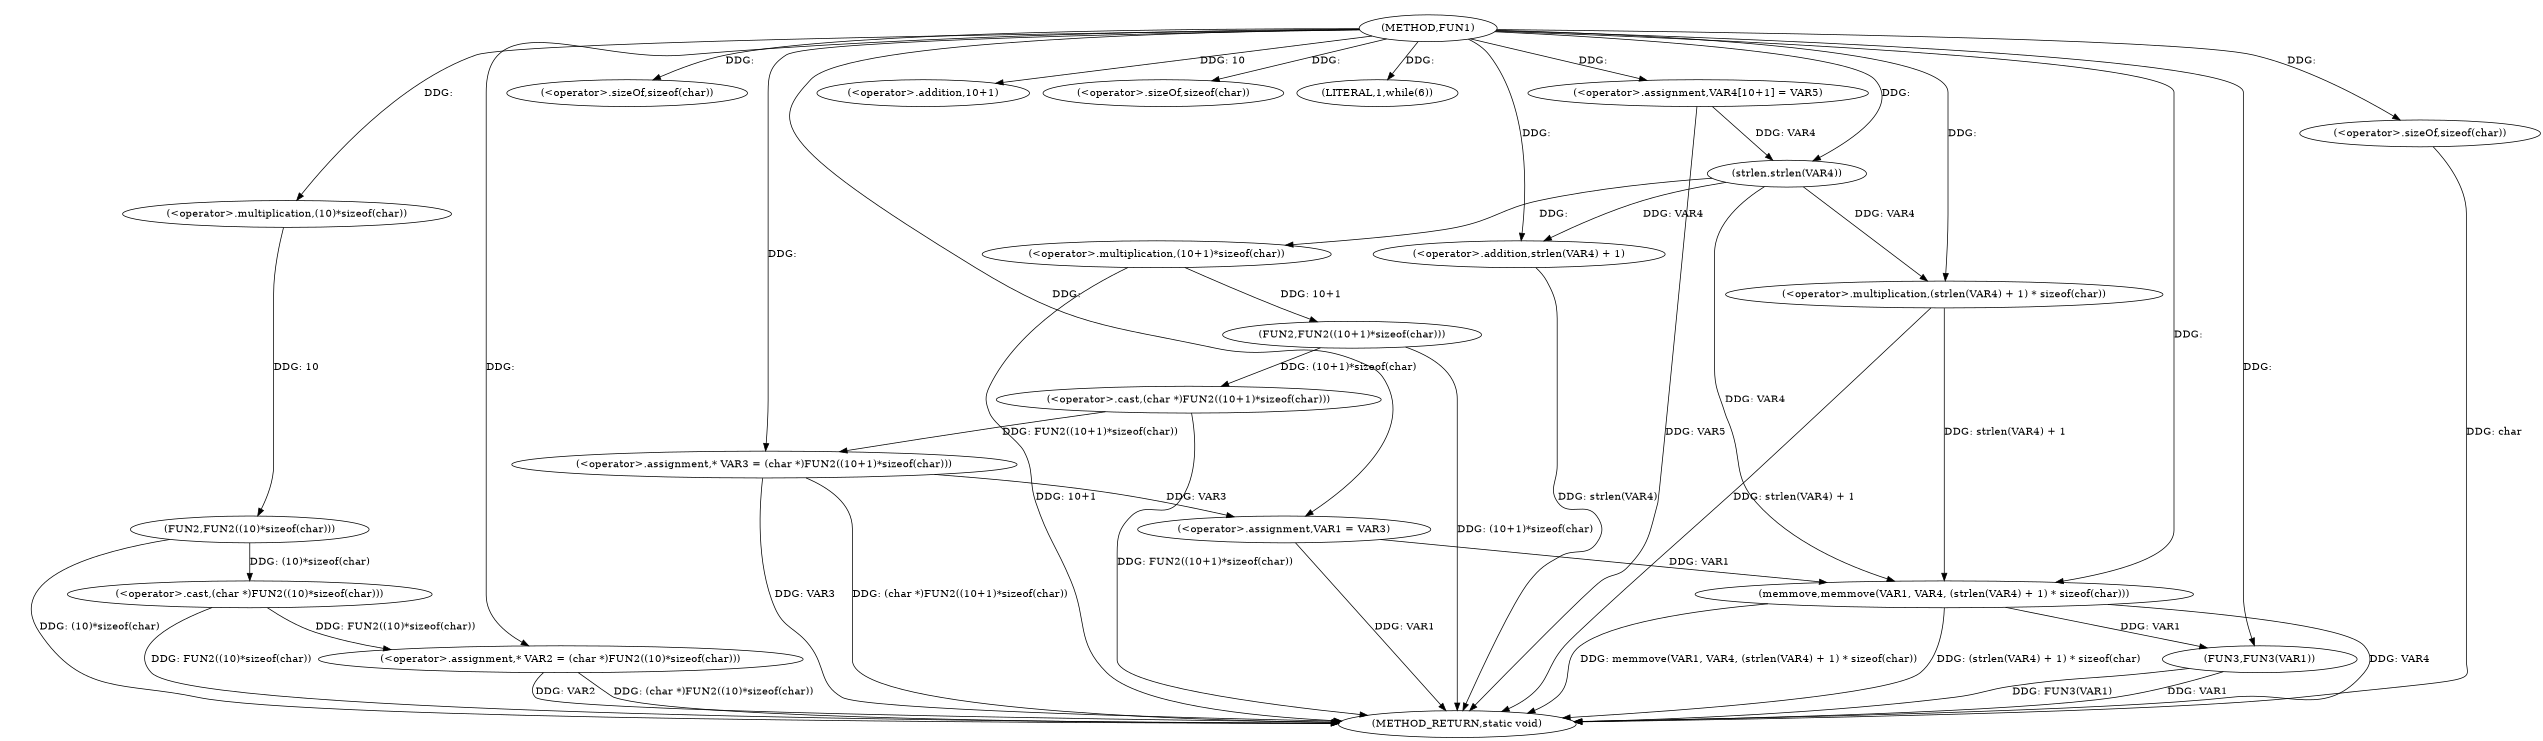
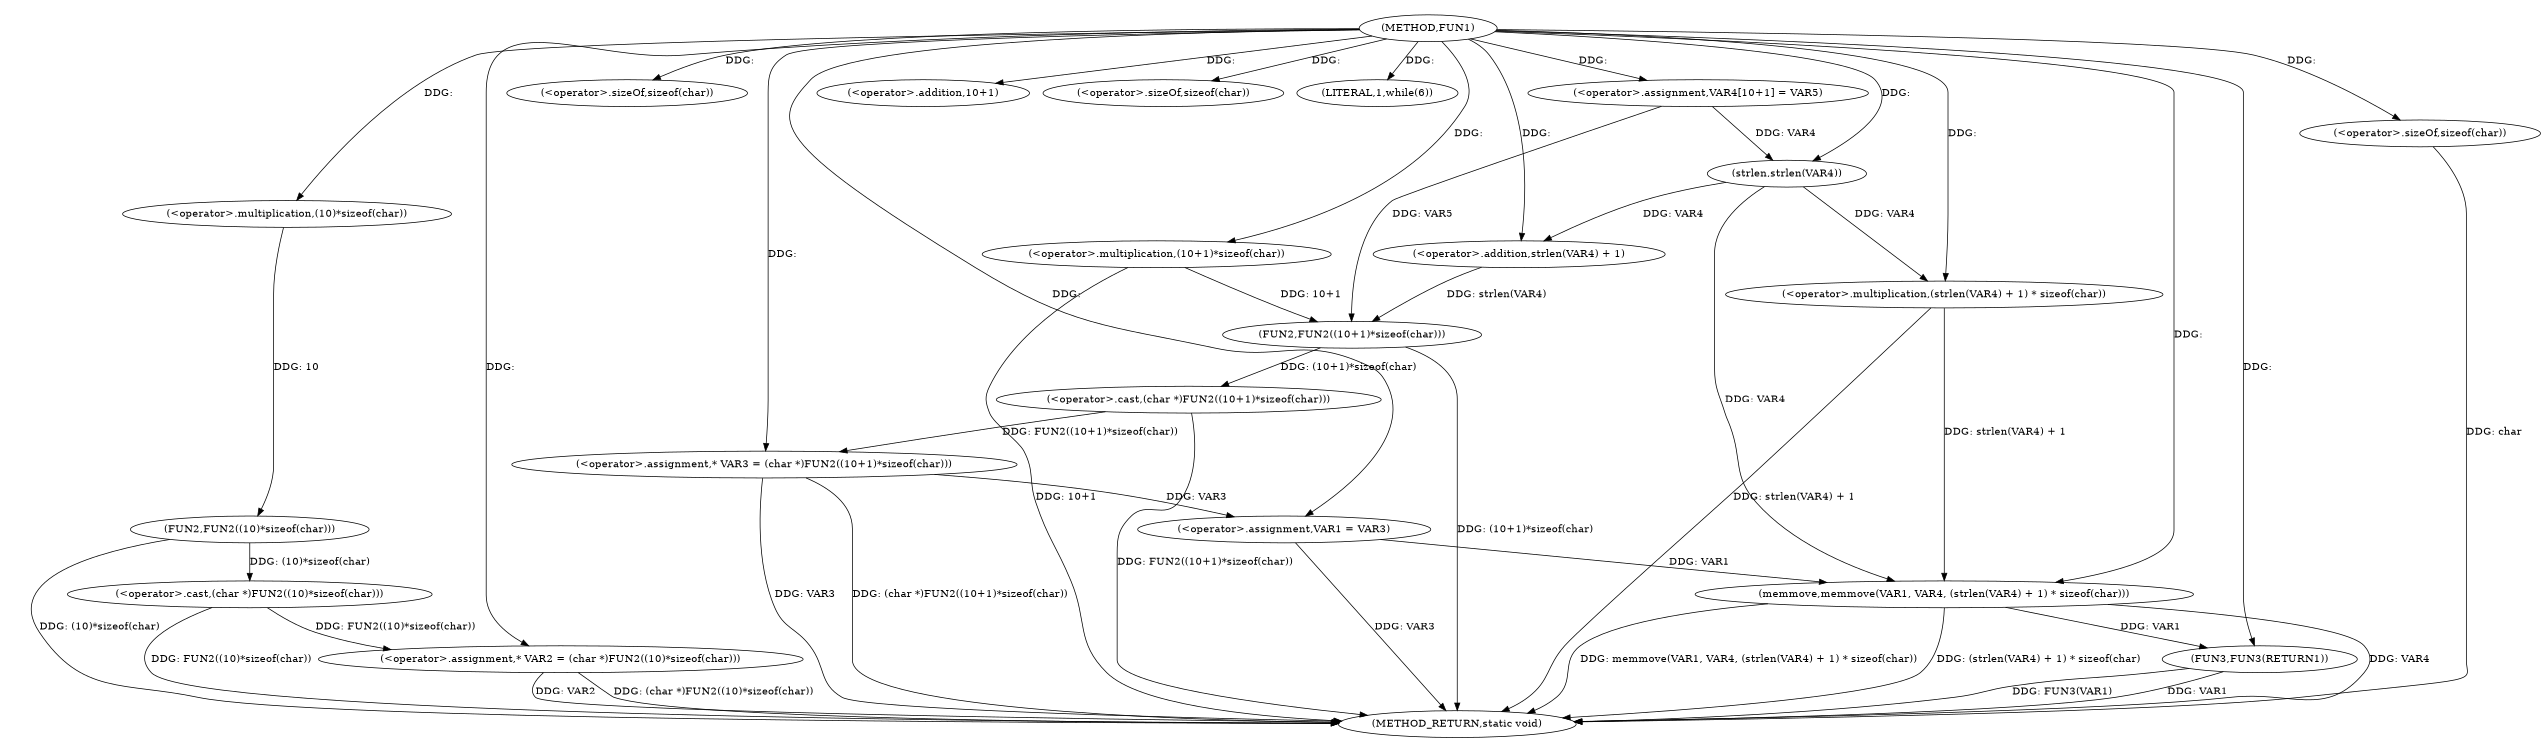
(1223, 61) -> (1223, 61)
(1503, 212) -> (1395, 176)
(1664, 444) -> (1468, 173)
(1580, 509) -> (1429, 290)
(1405, 627) -> (1405, 627)
(2260, 659) -> (2260, 659)
